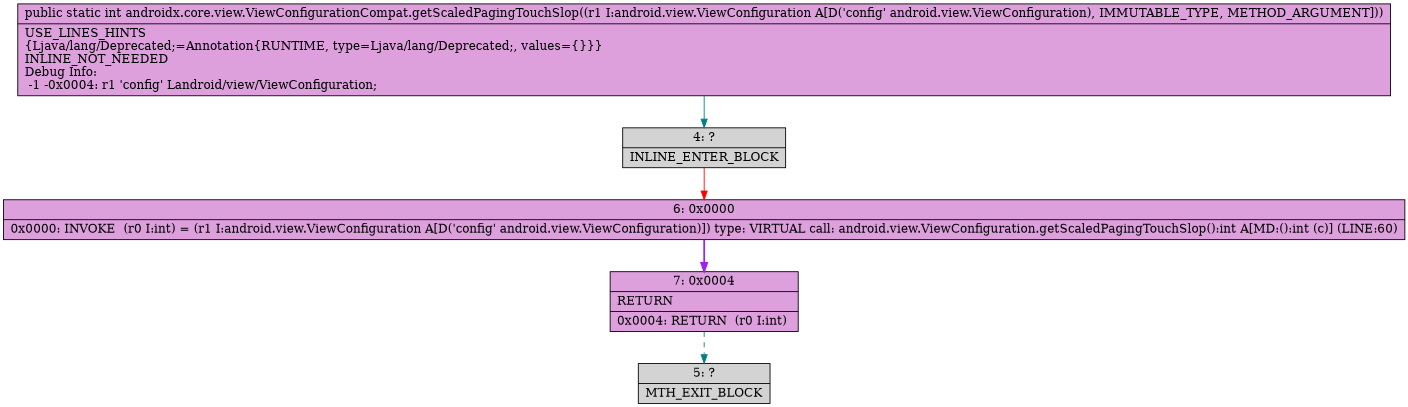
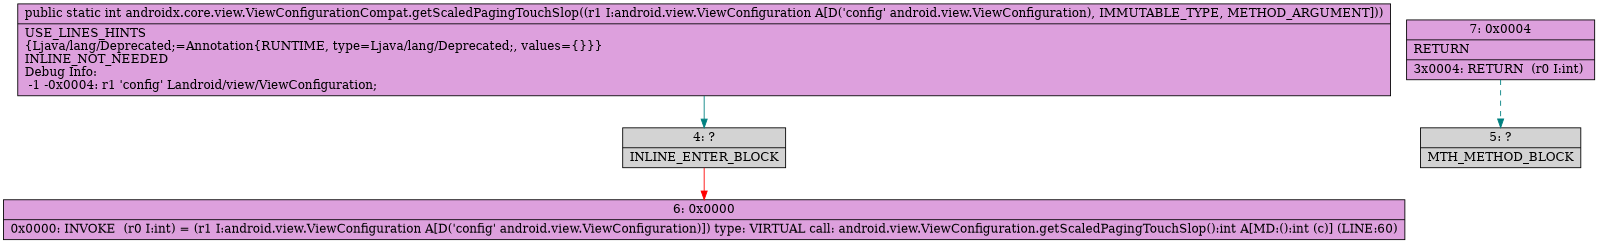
(704, 251) -> none
(704, 321) -> (1501, 69)
(704, 393) -> (1501, 157)
